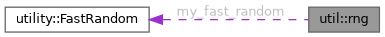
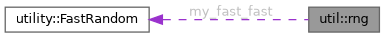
(229, 12) -> (229, 12)
